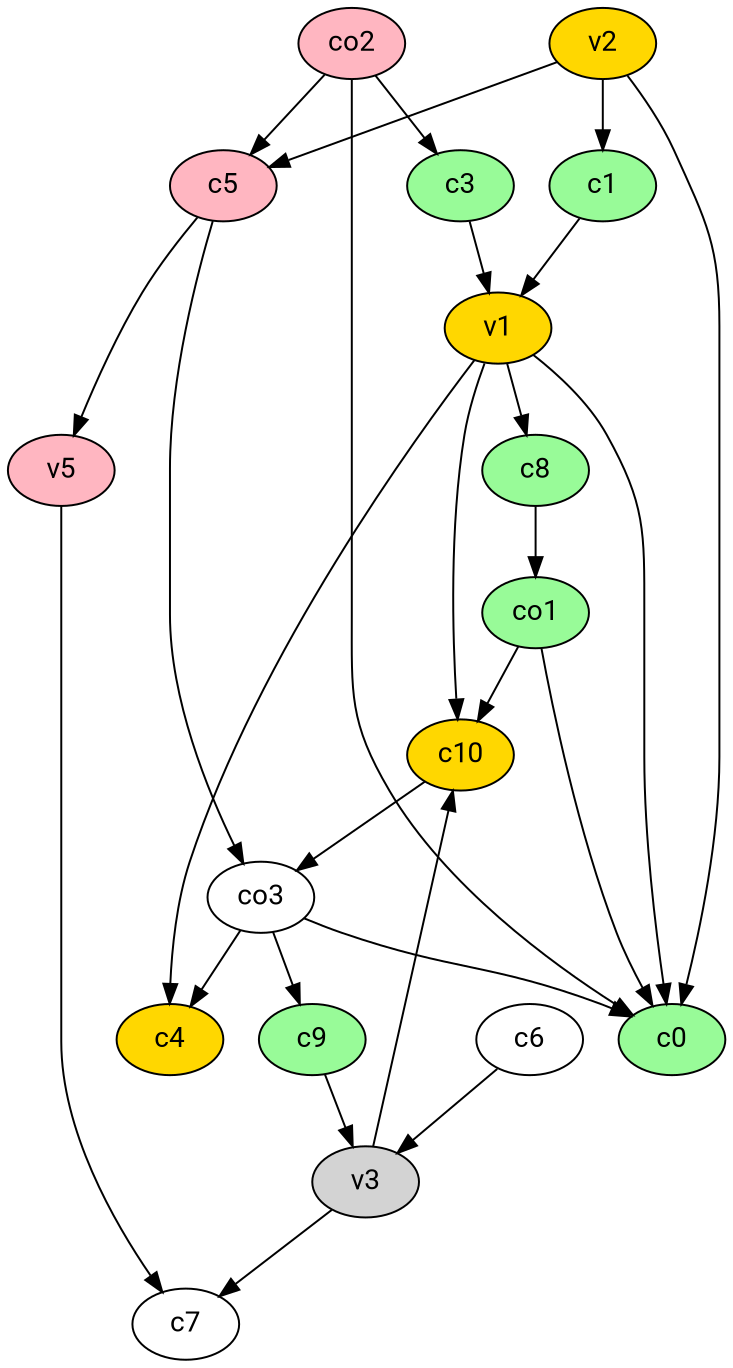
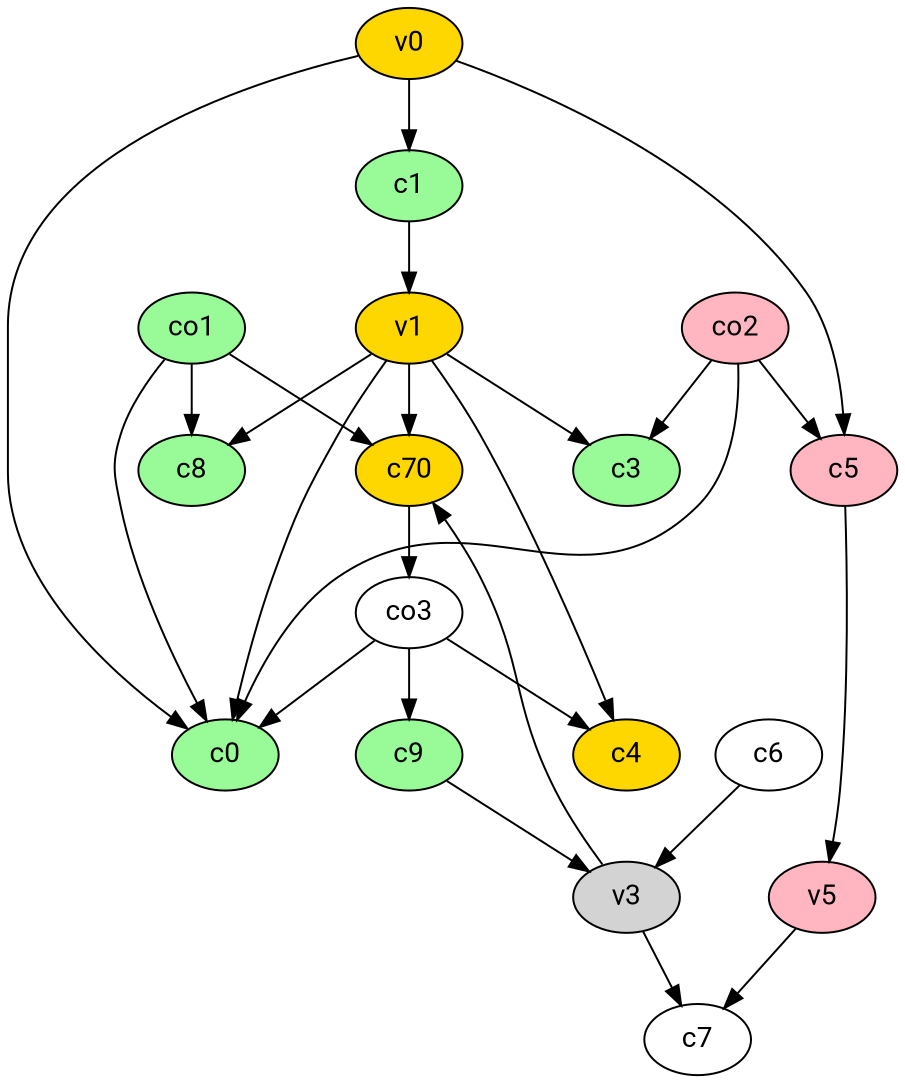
(603, 43) -> (409, 43)
(477, 247) -> (510, 394)
(536, 532) -> (192, 390)
(170, 537) -> none
(460, 755) -> (409, 470)
